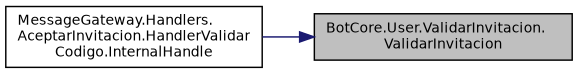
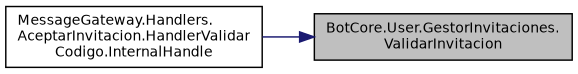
(443, 37) -> (443, 37)
